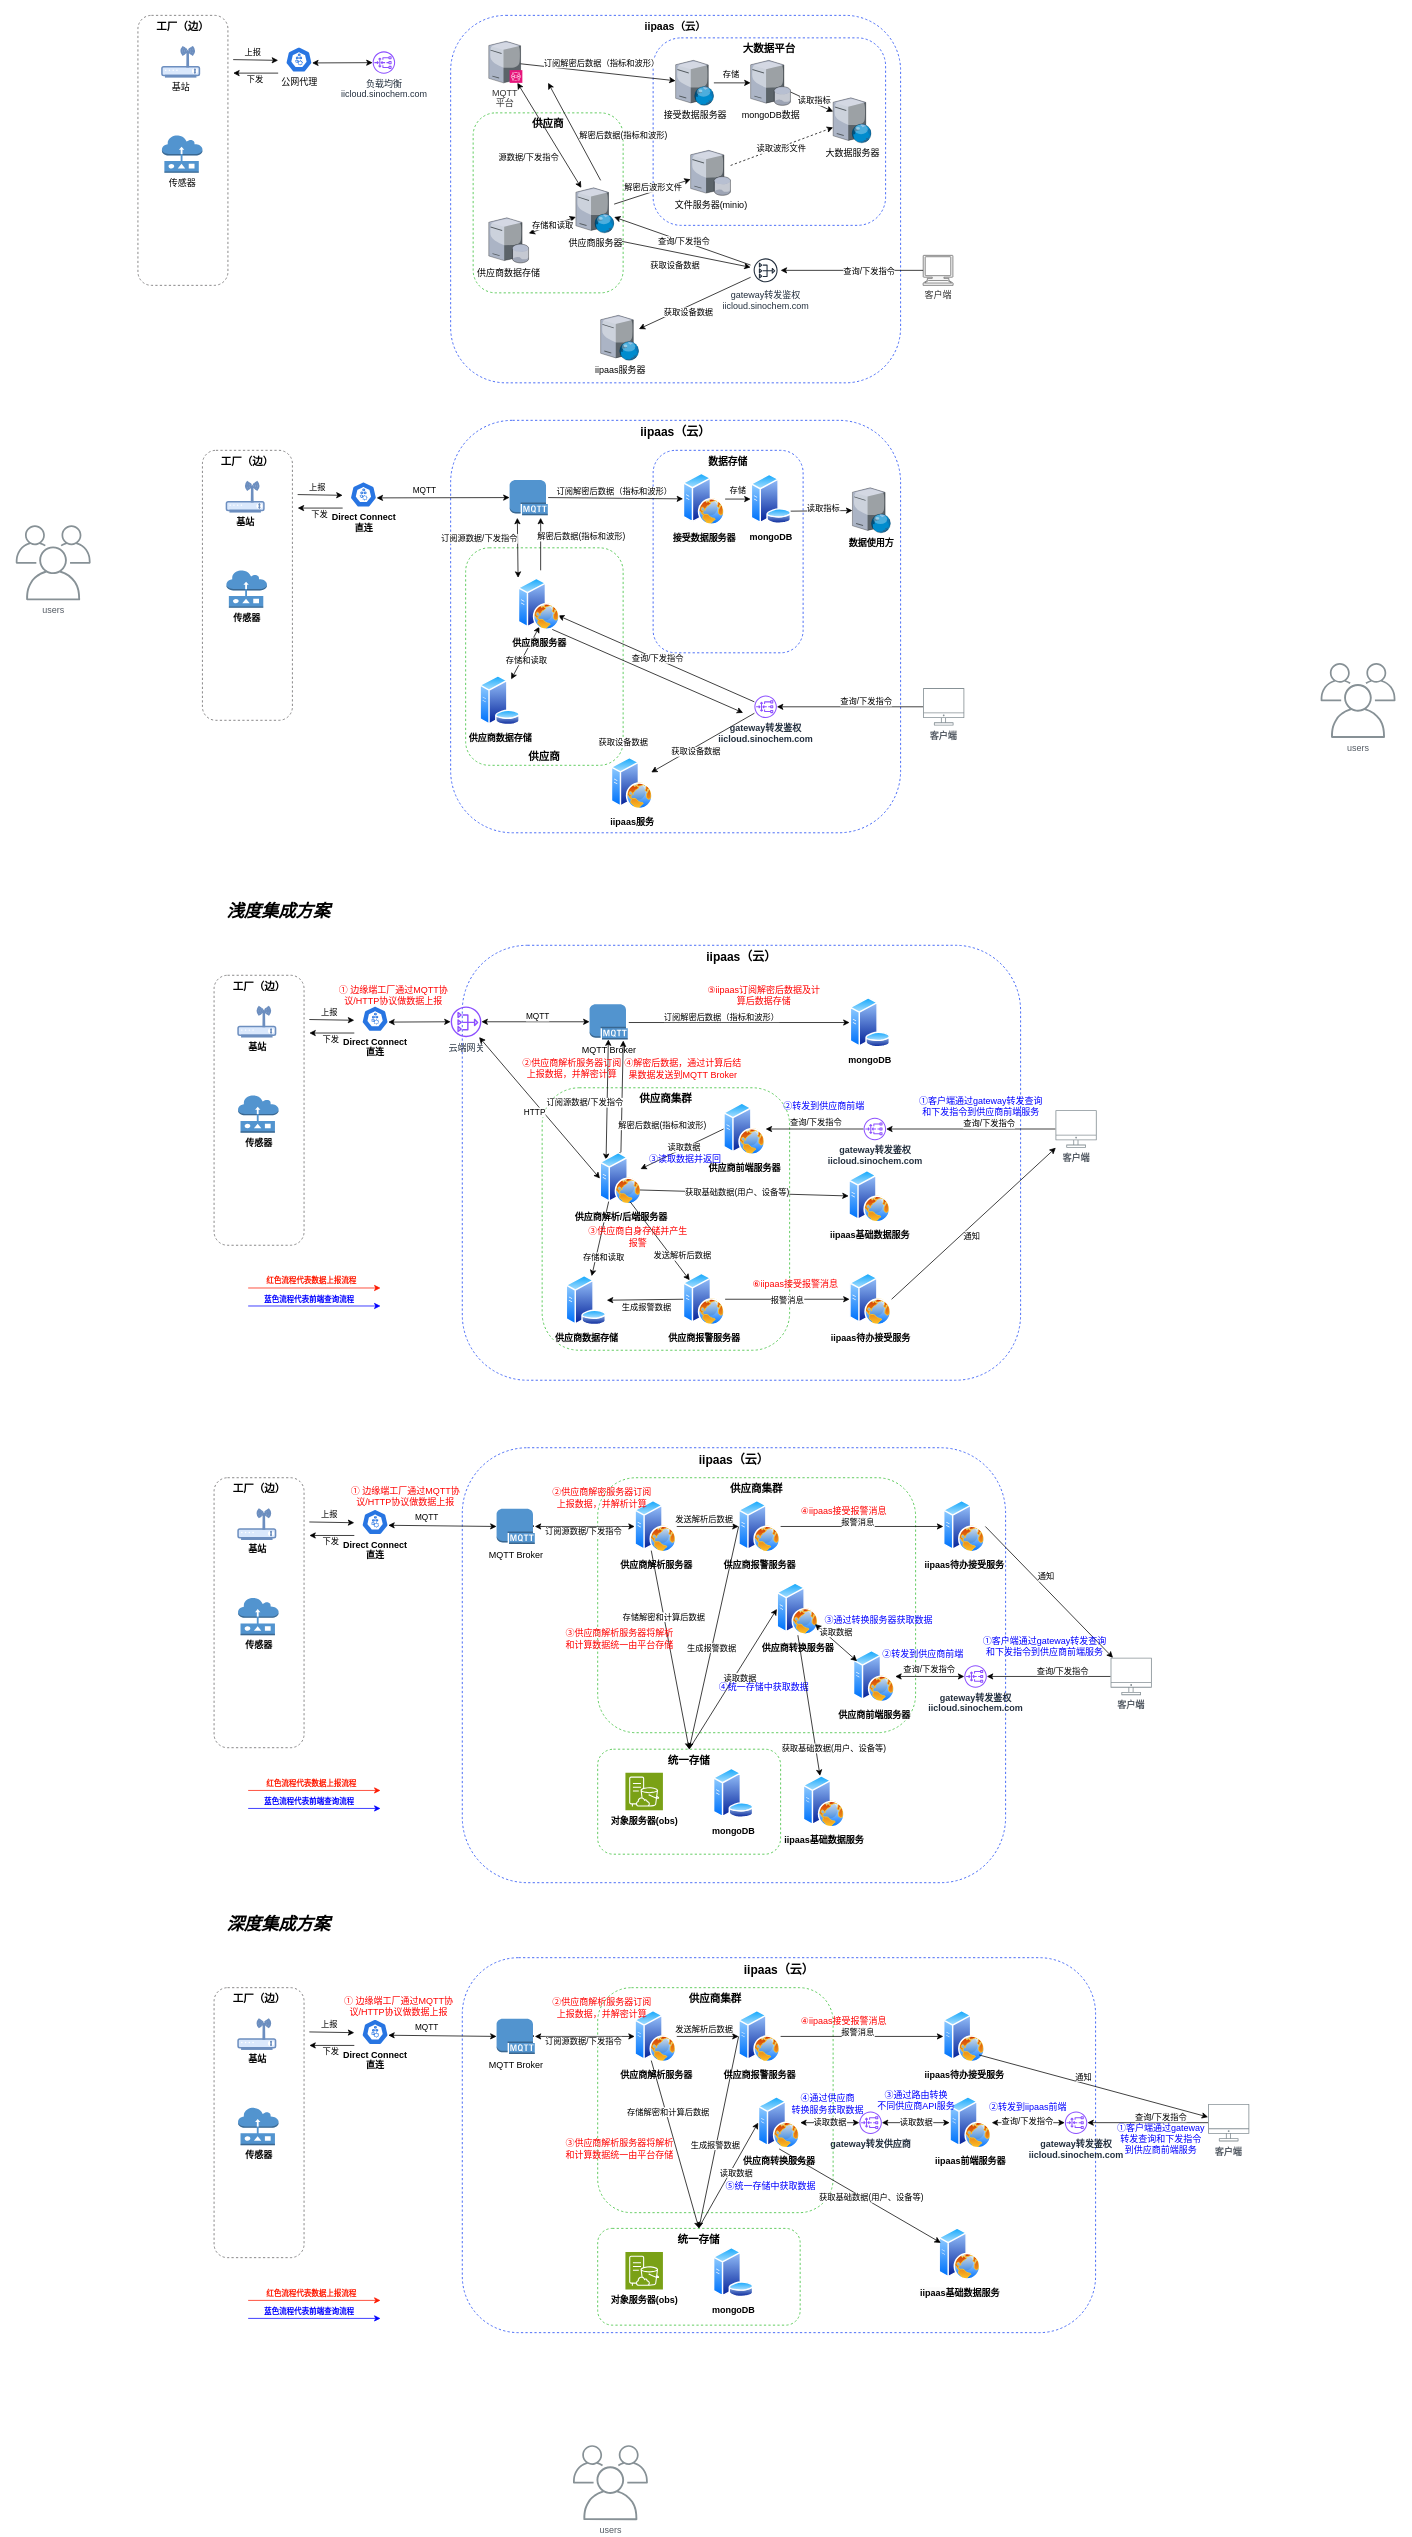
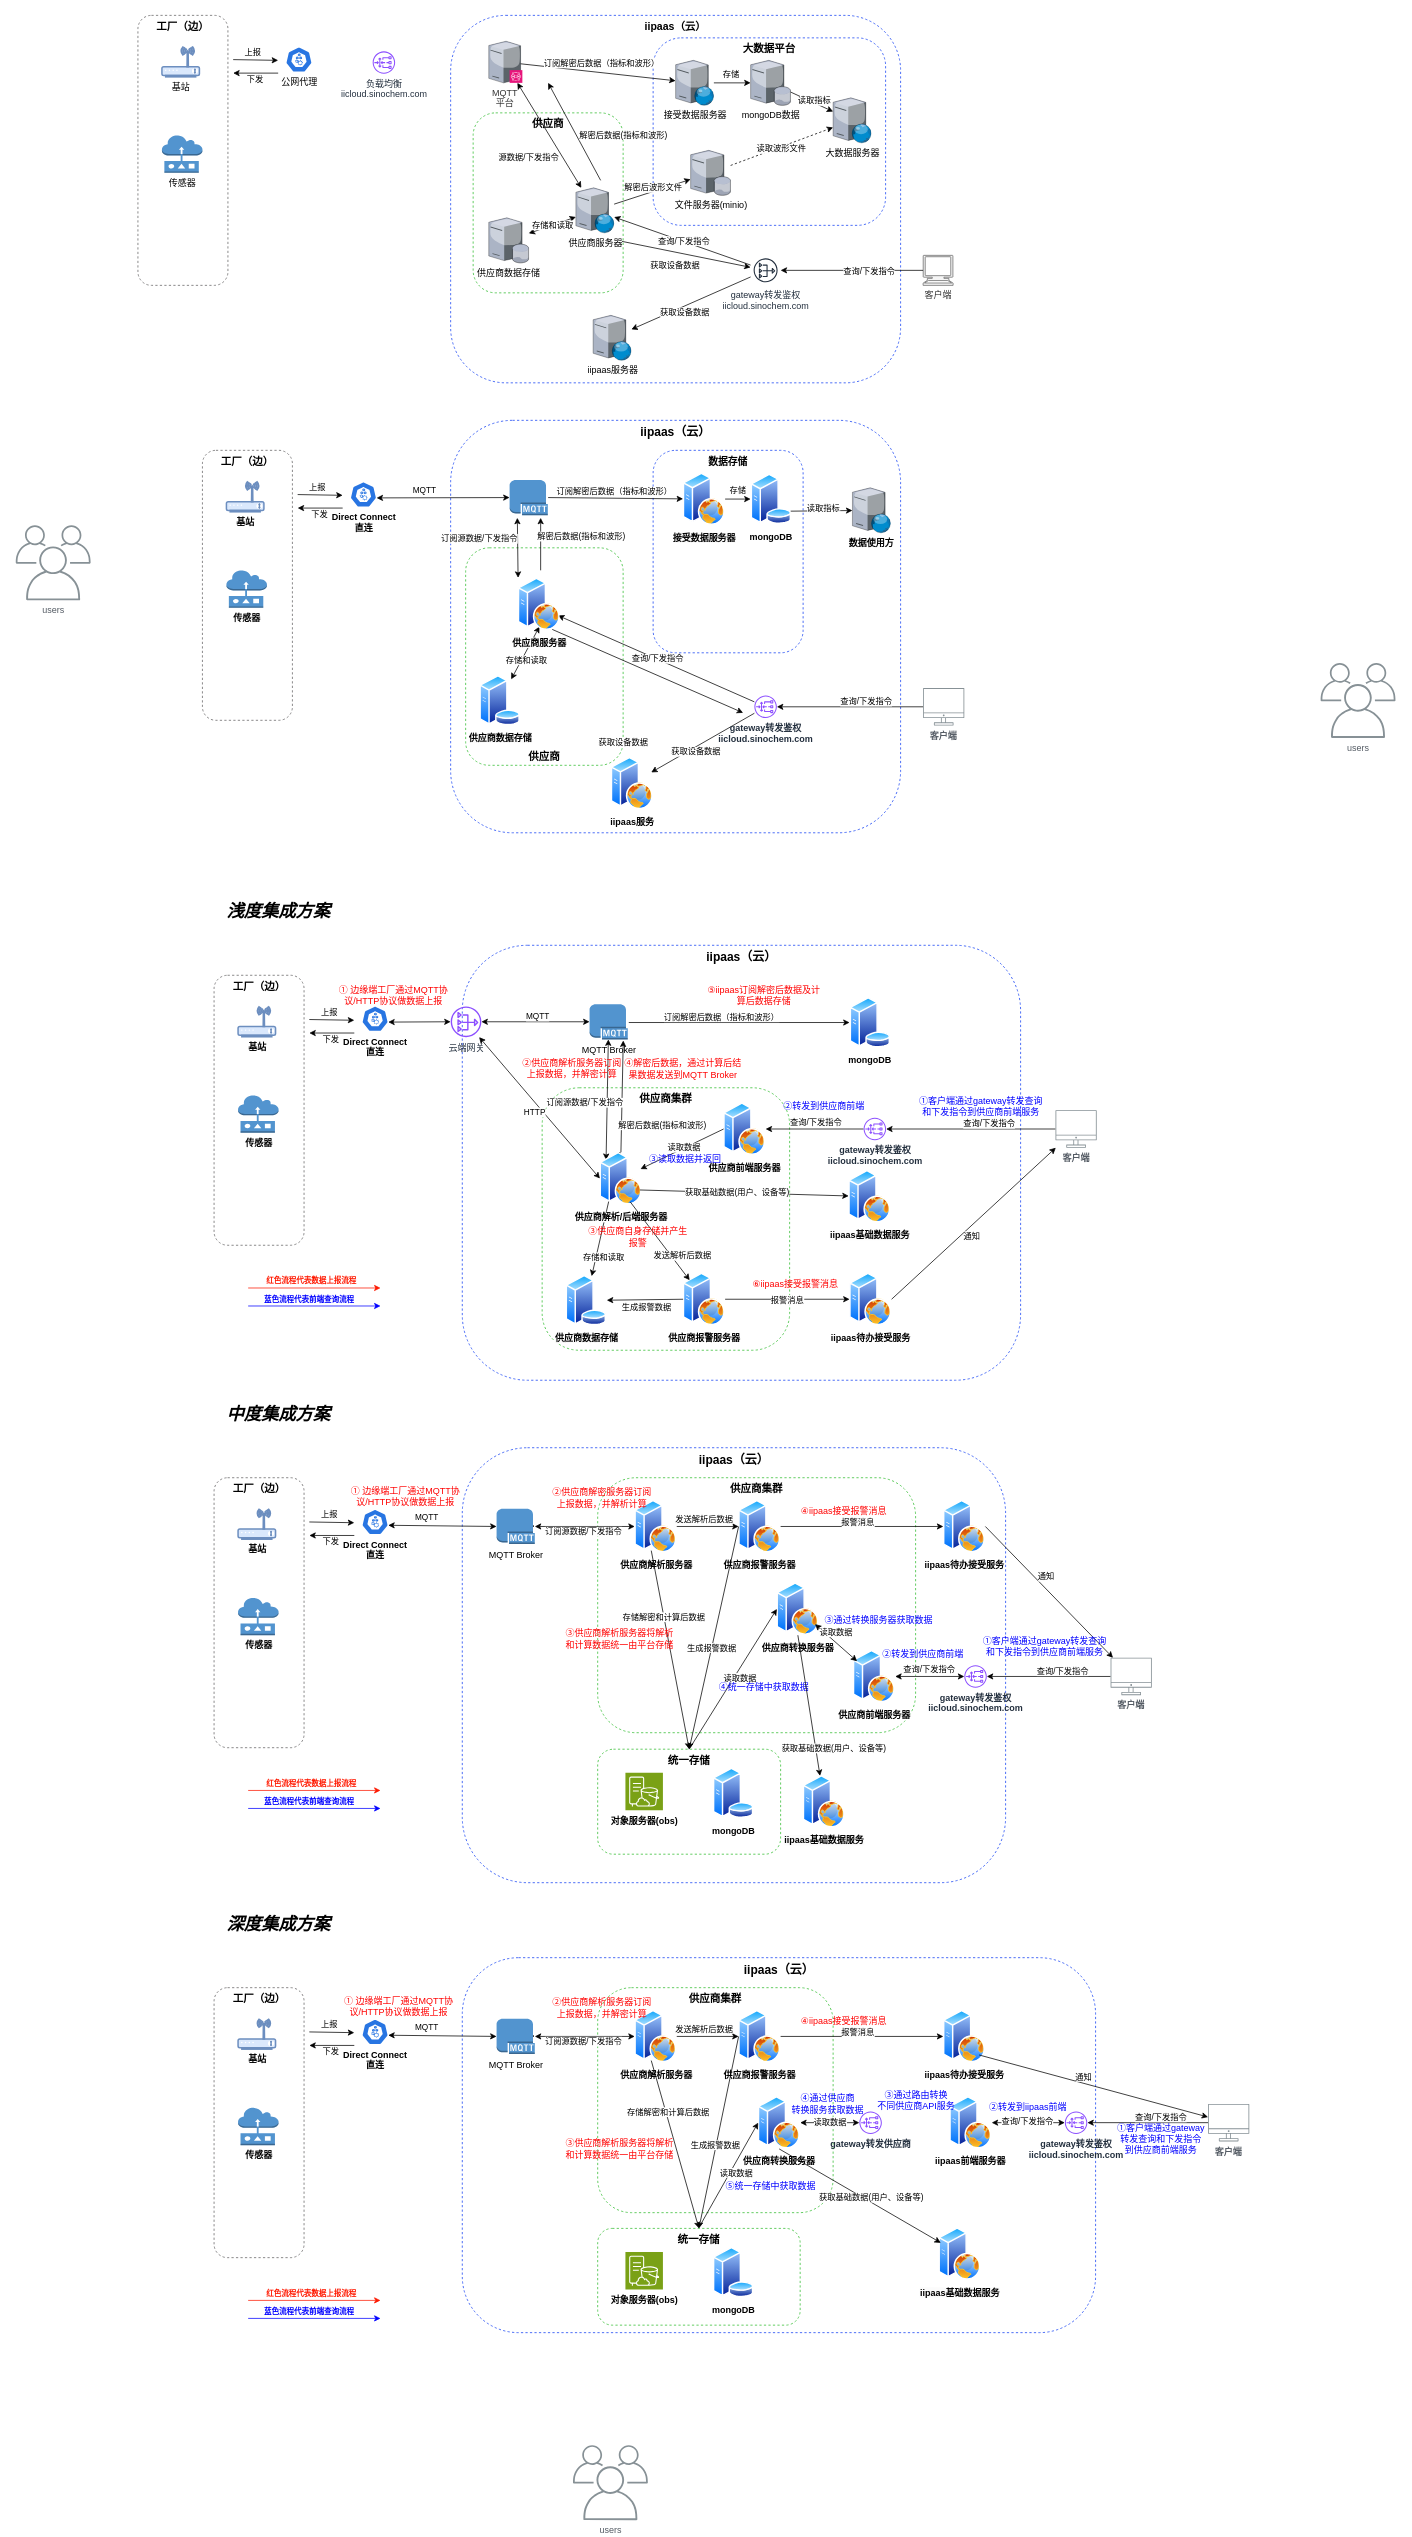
(349, 63) -> none
(620, 338) -> (612, 338)
none -> (278, 1414)
(916, 2123) -> none
